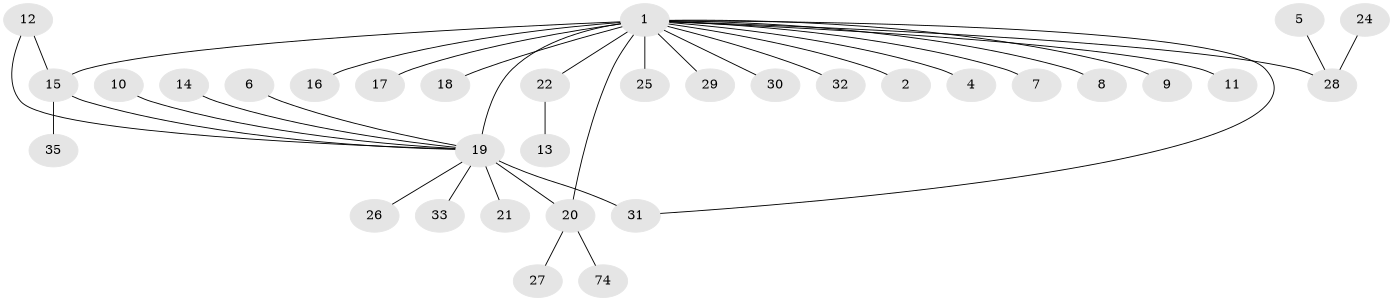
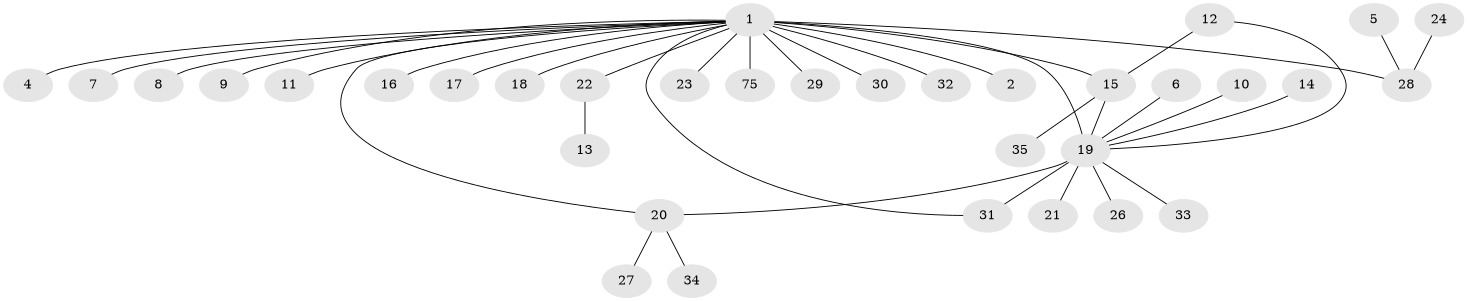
(645, 85) -> (750, 85)
none -> (685, 85)
(603, 281) -> (692, 281)
